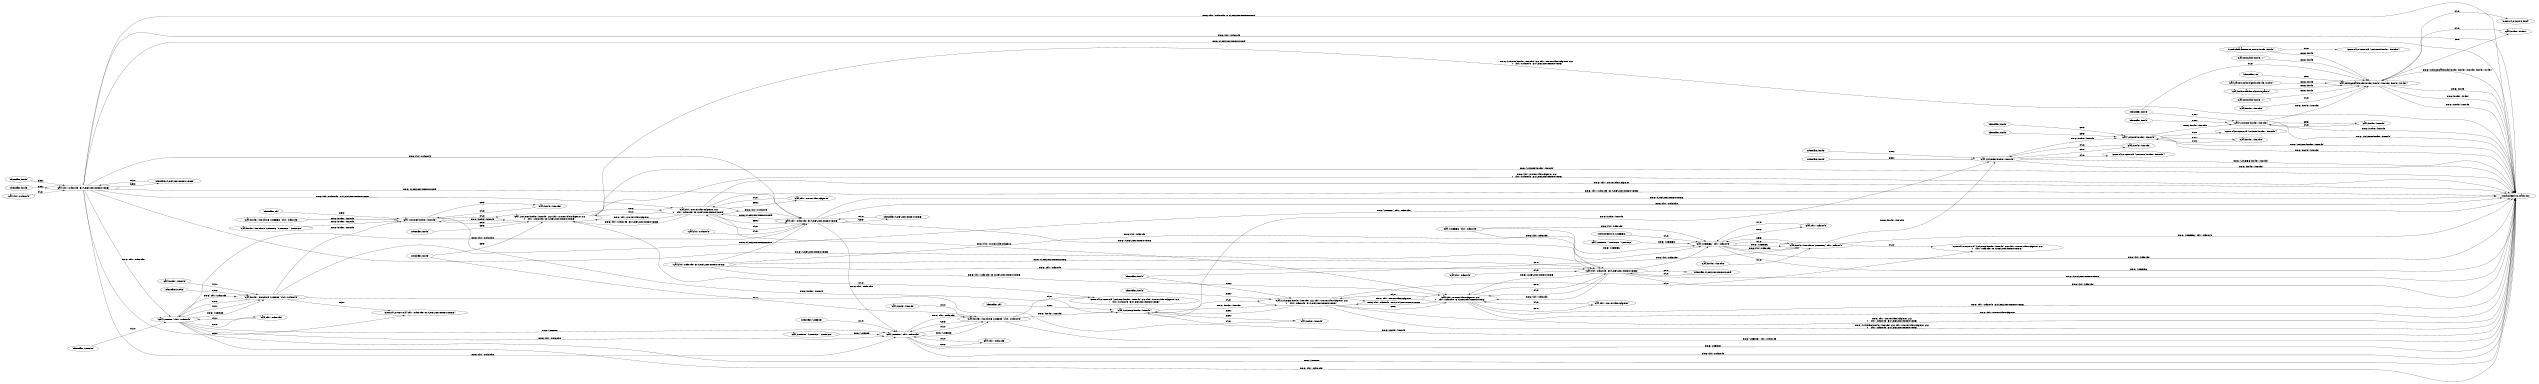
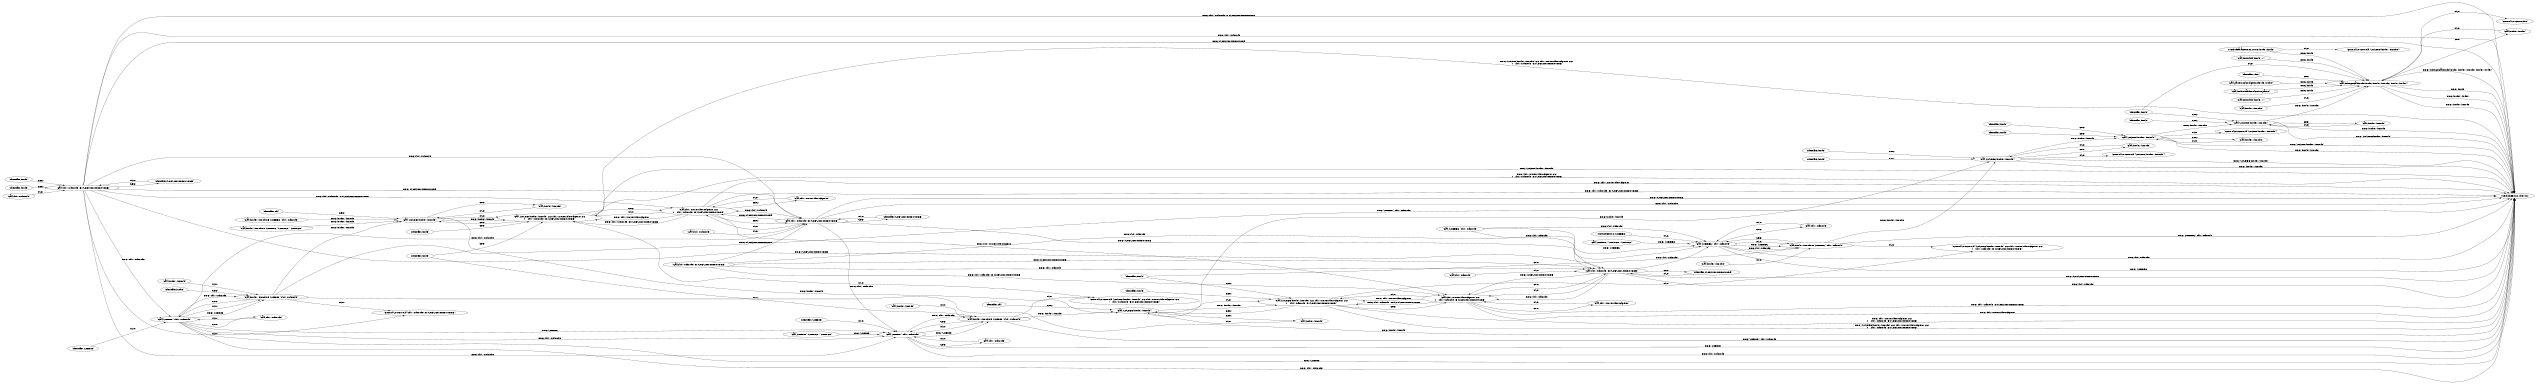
(2516, 21) -> (2515, 21)
(2251, 75) -> (2251, 75)
(2516, 196) -> (2515, 196)
